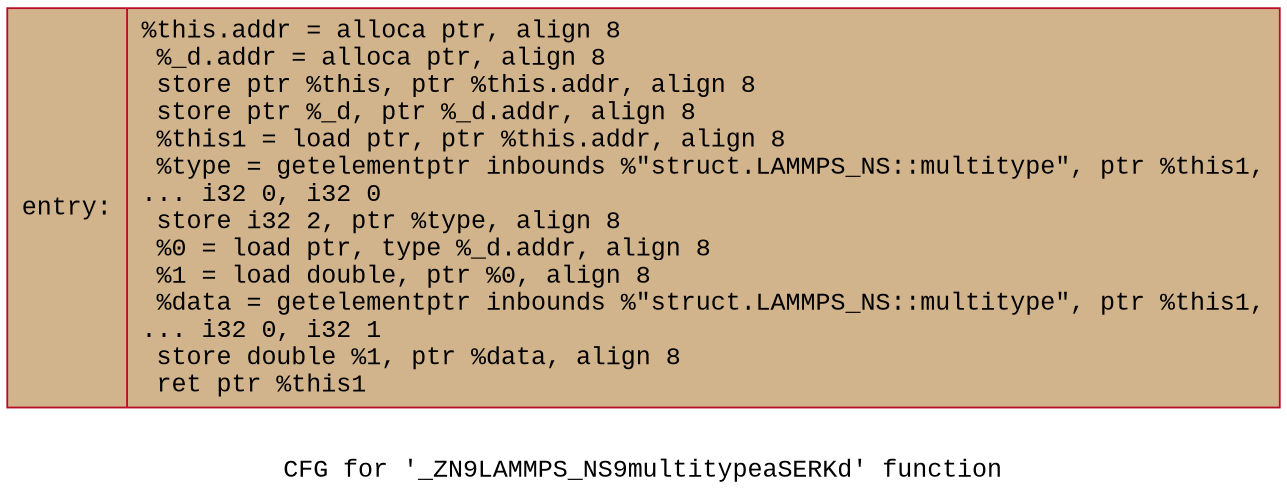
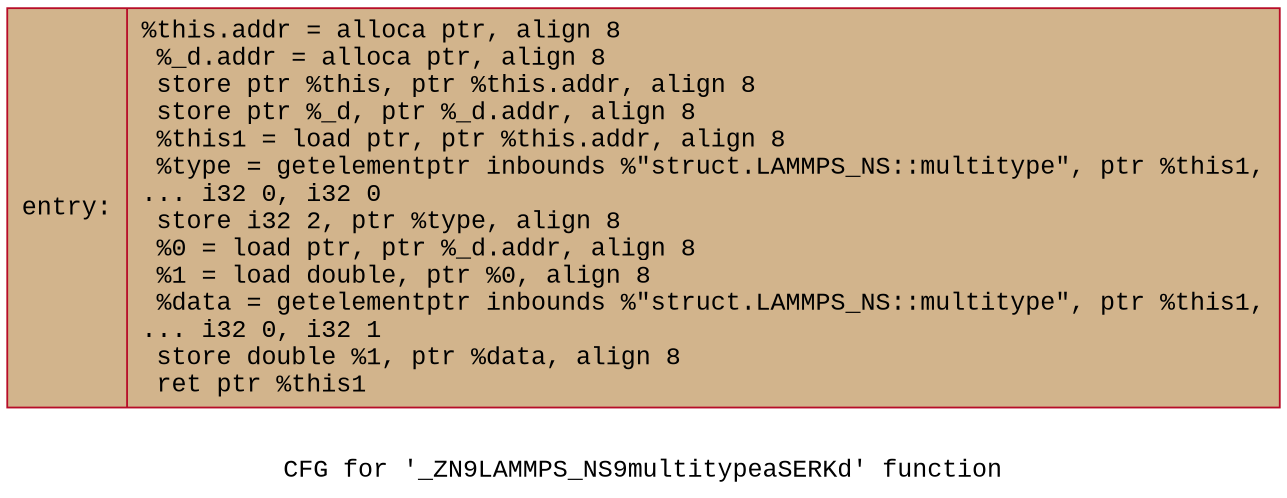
(427, 248) -> (419, 248)
